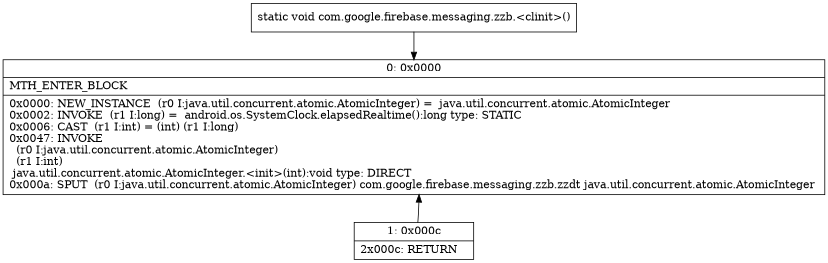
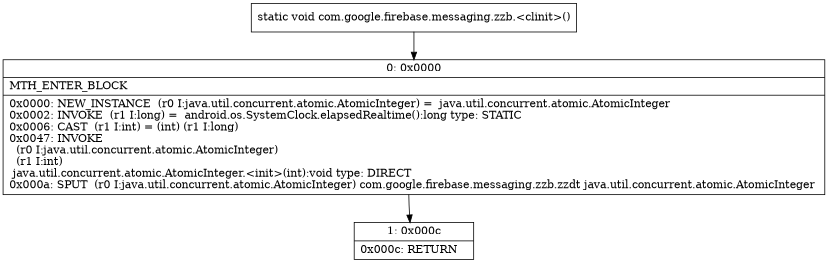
(418, 213) -> (409, 205)
(414, 250) -> (414, 250)
